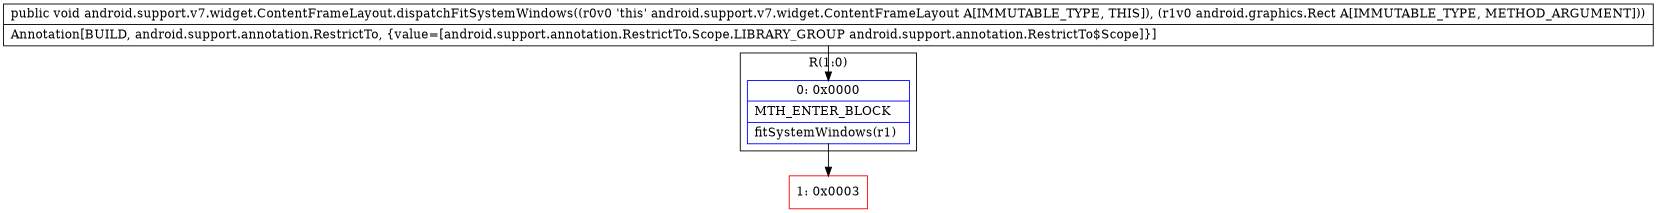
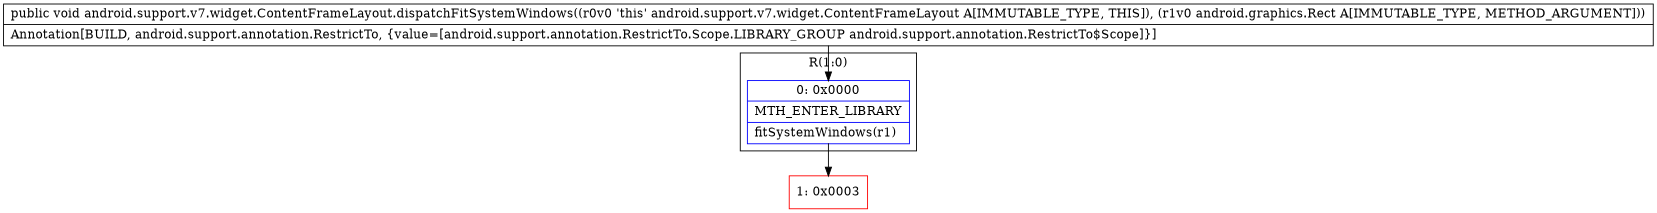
(823, 111) -> (828, 111)
